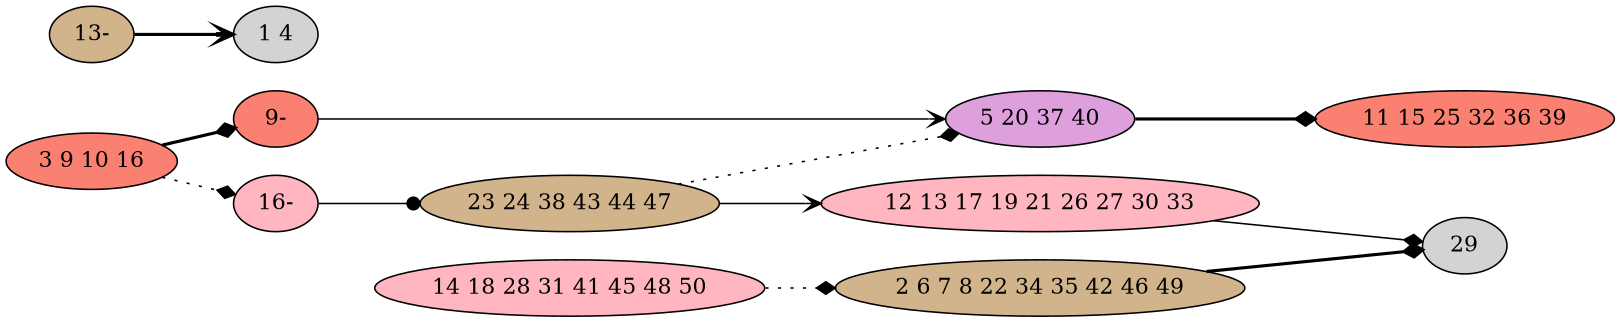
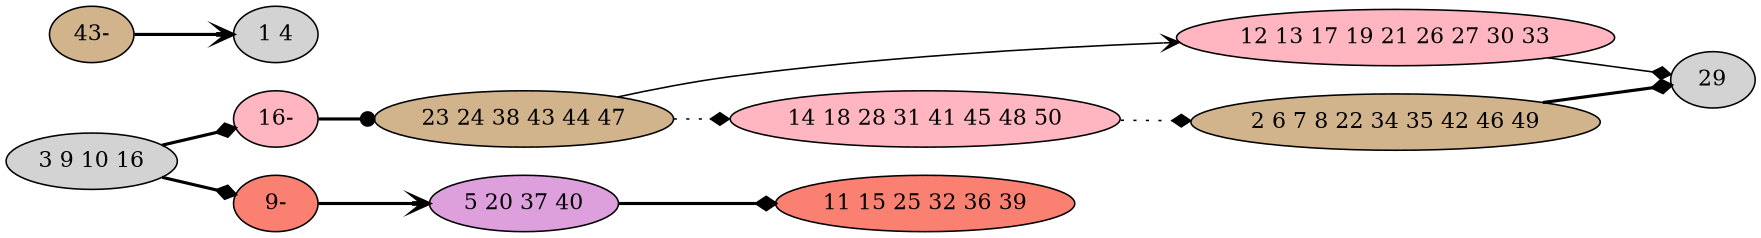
(92, 34) -> (92, 34)
(624, 119) -> (366, 203)
(809, 160) -> (692, 119)
(92, 161) -> (92, 161)
(189, 184) -> (189, 139)
(363, 203) -> (340, 119)
